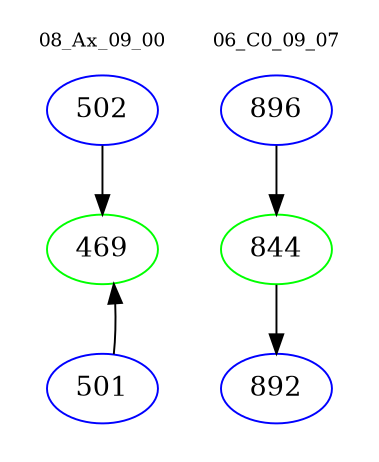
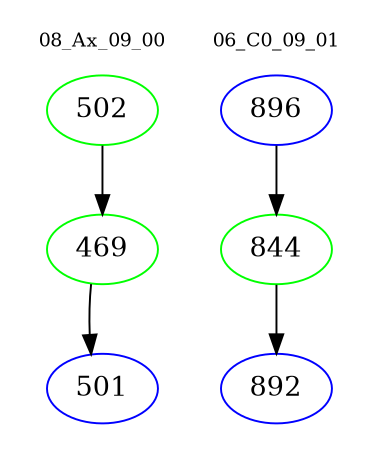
(276, 42) -> (276, 42)
(102, 110) -> (102, 110)
(115, 329) -> (90, 309)
